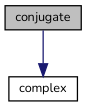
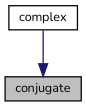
(43, 47) -> (43, 47)
